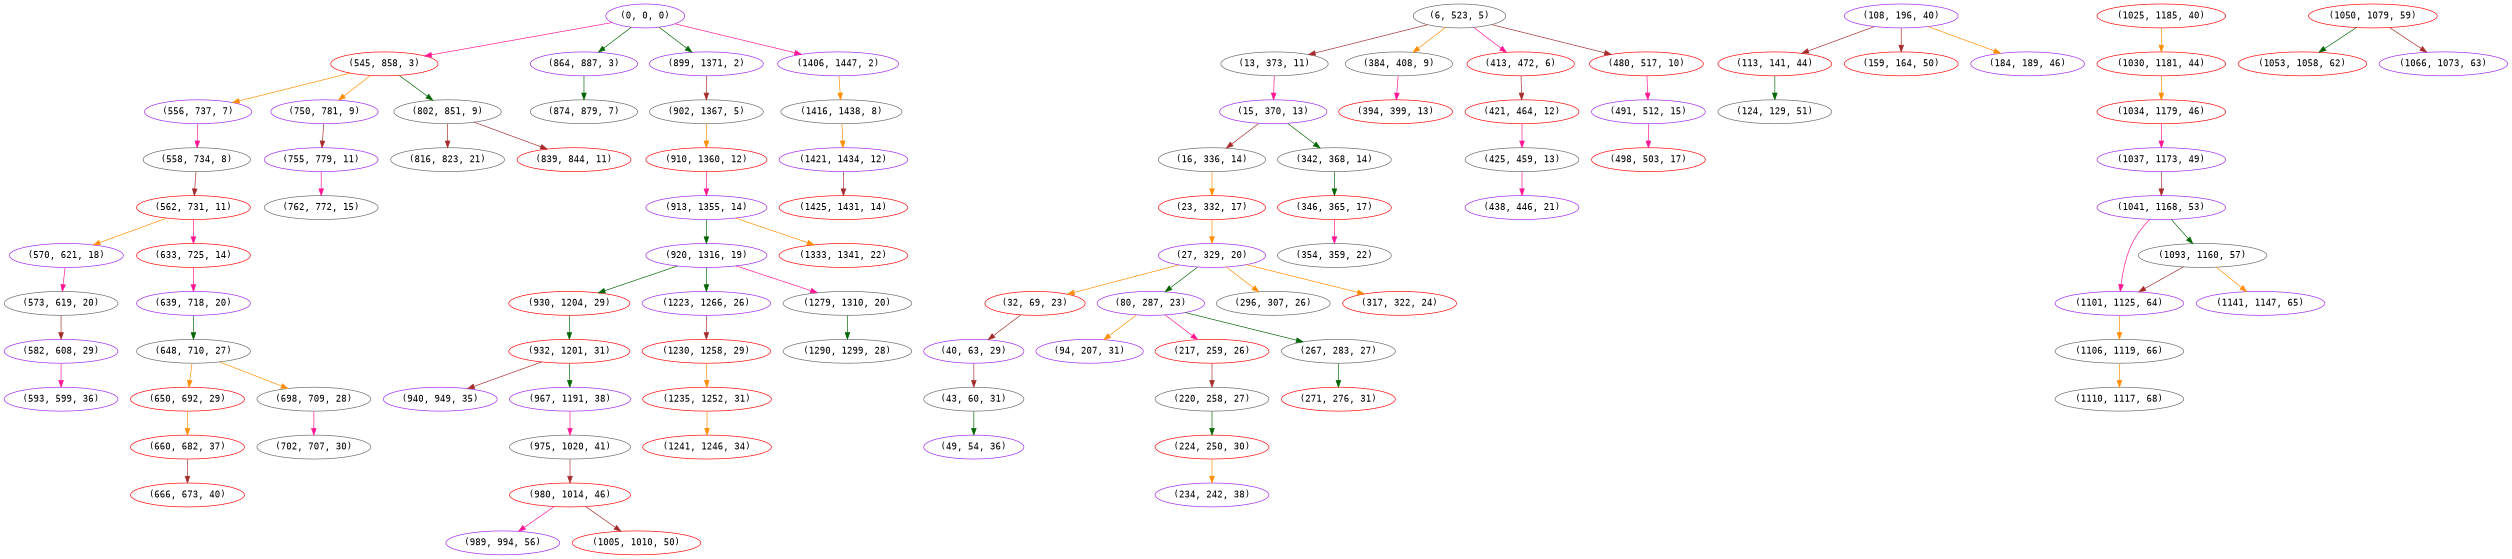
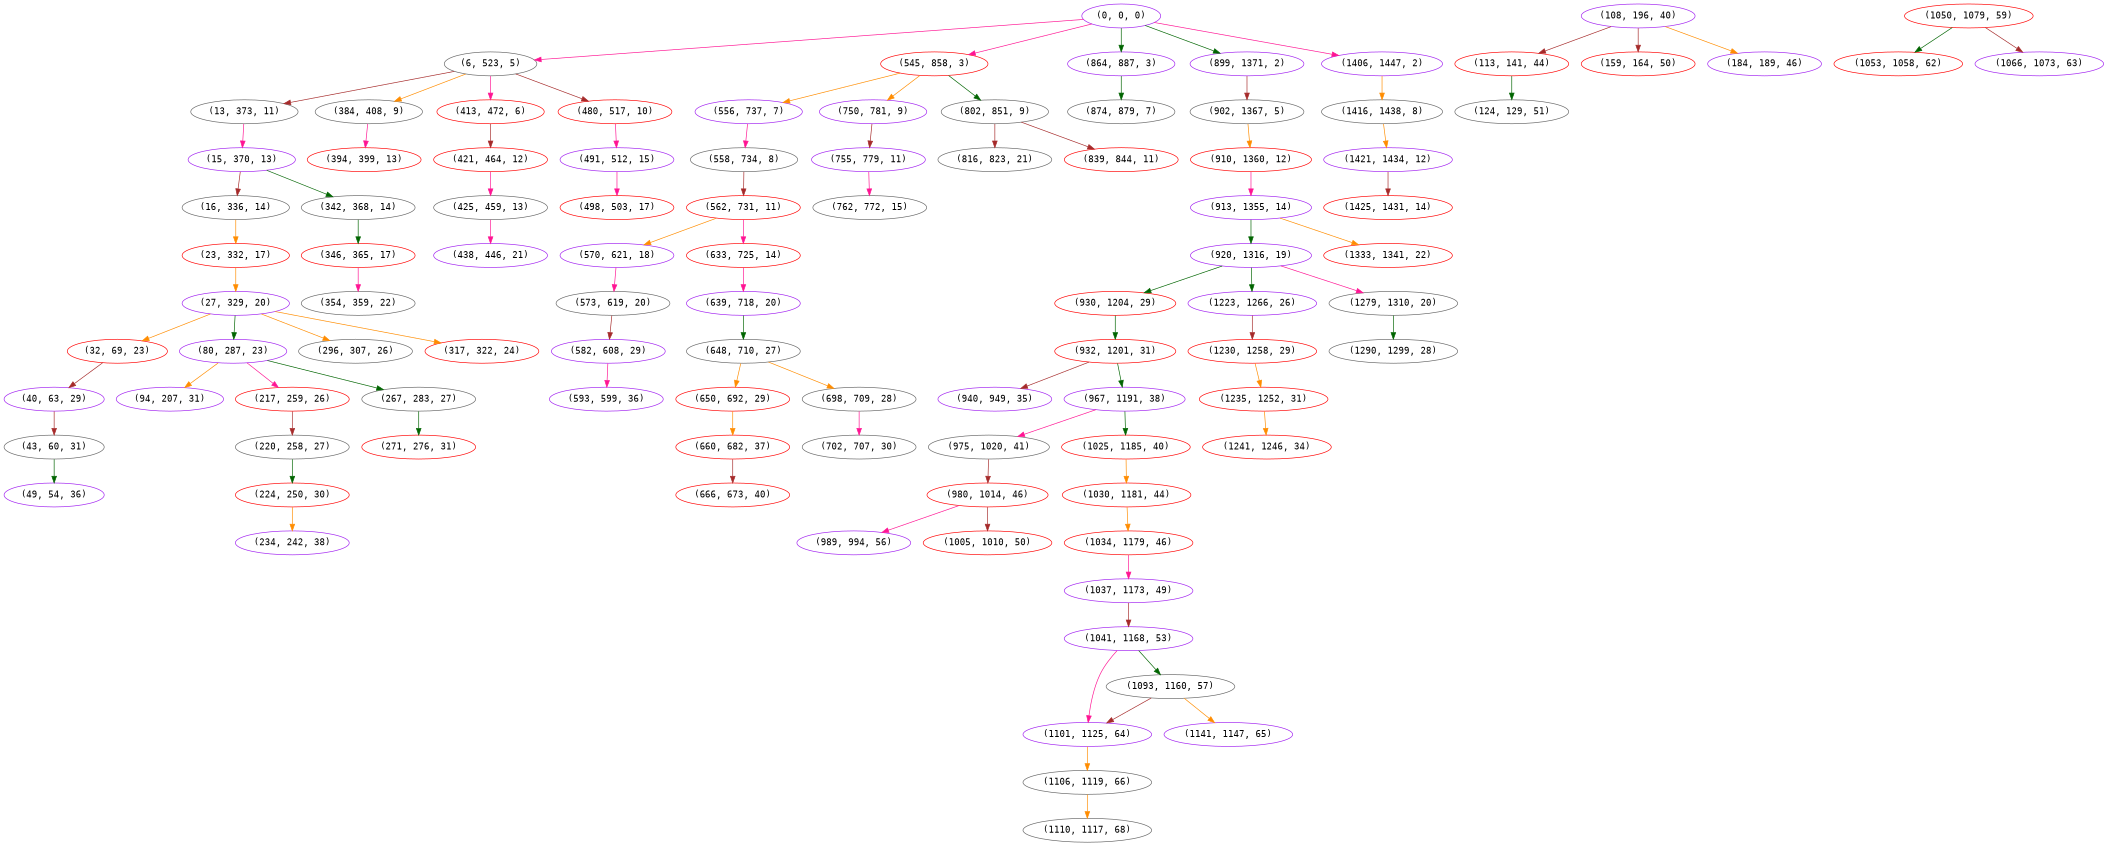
none -> (812, 39)
none -> (1125, 420)
